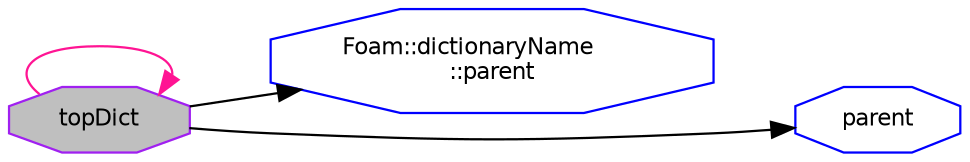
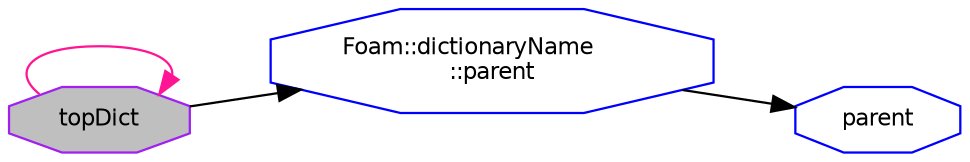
(480, 139) -> (727, 97)
